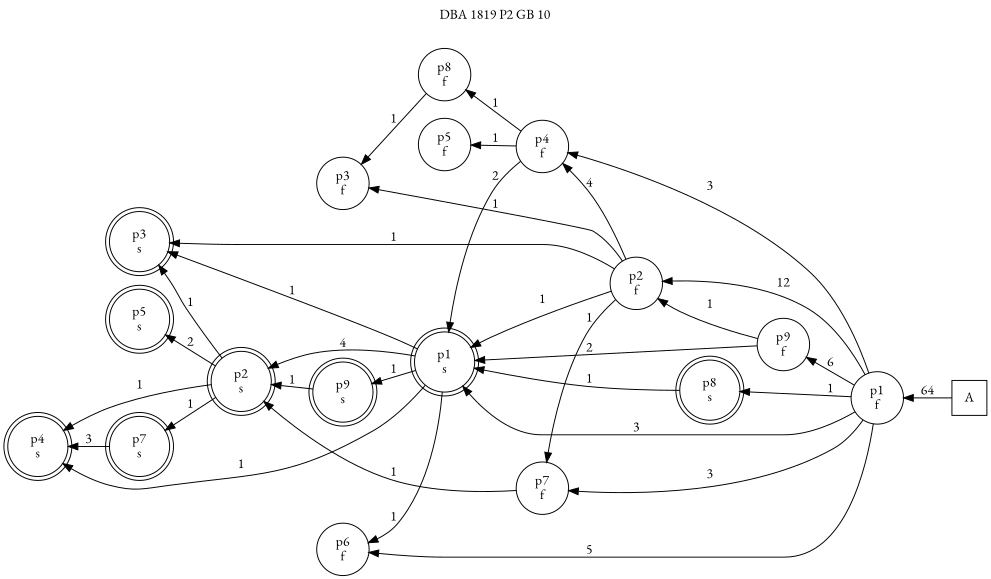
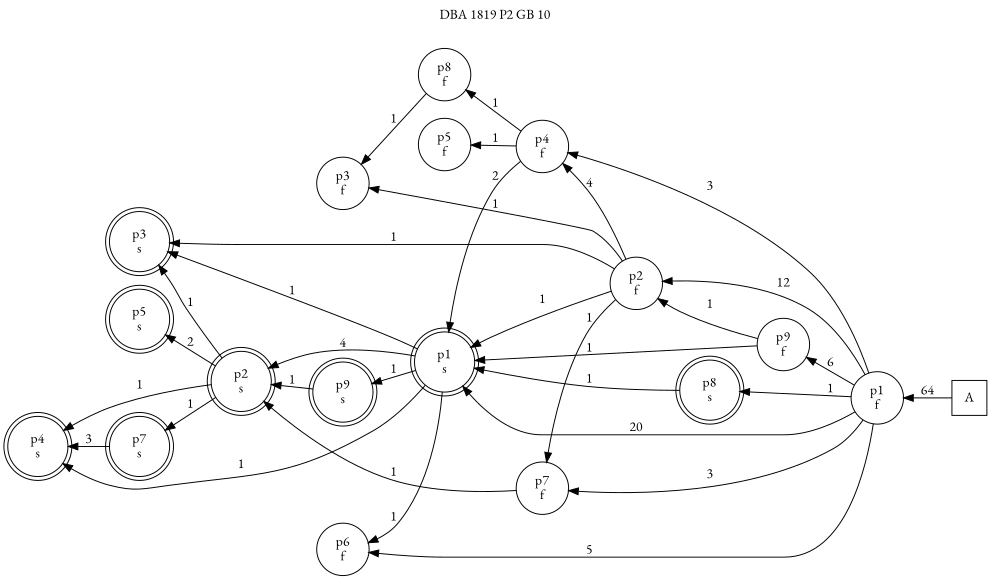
(589, 348) -> (589, 348)
(636, 428) -> (636, 428)
